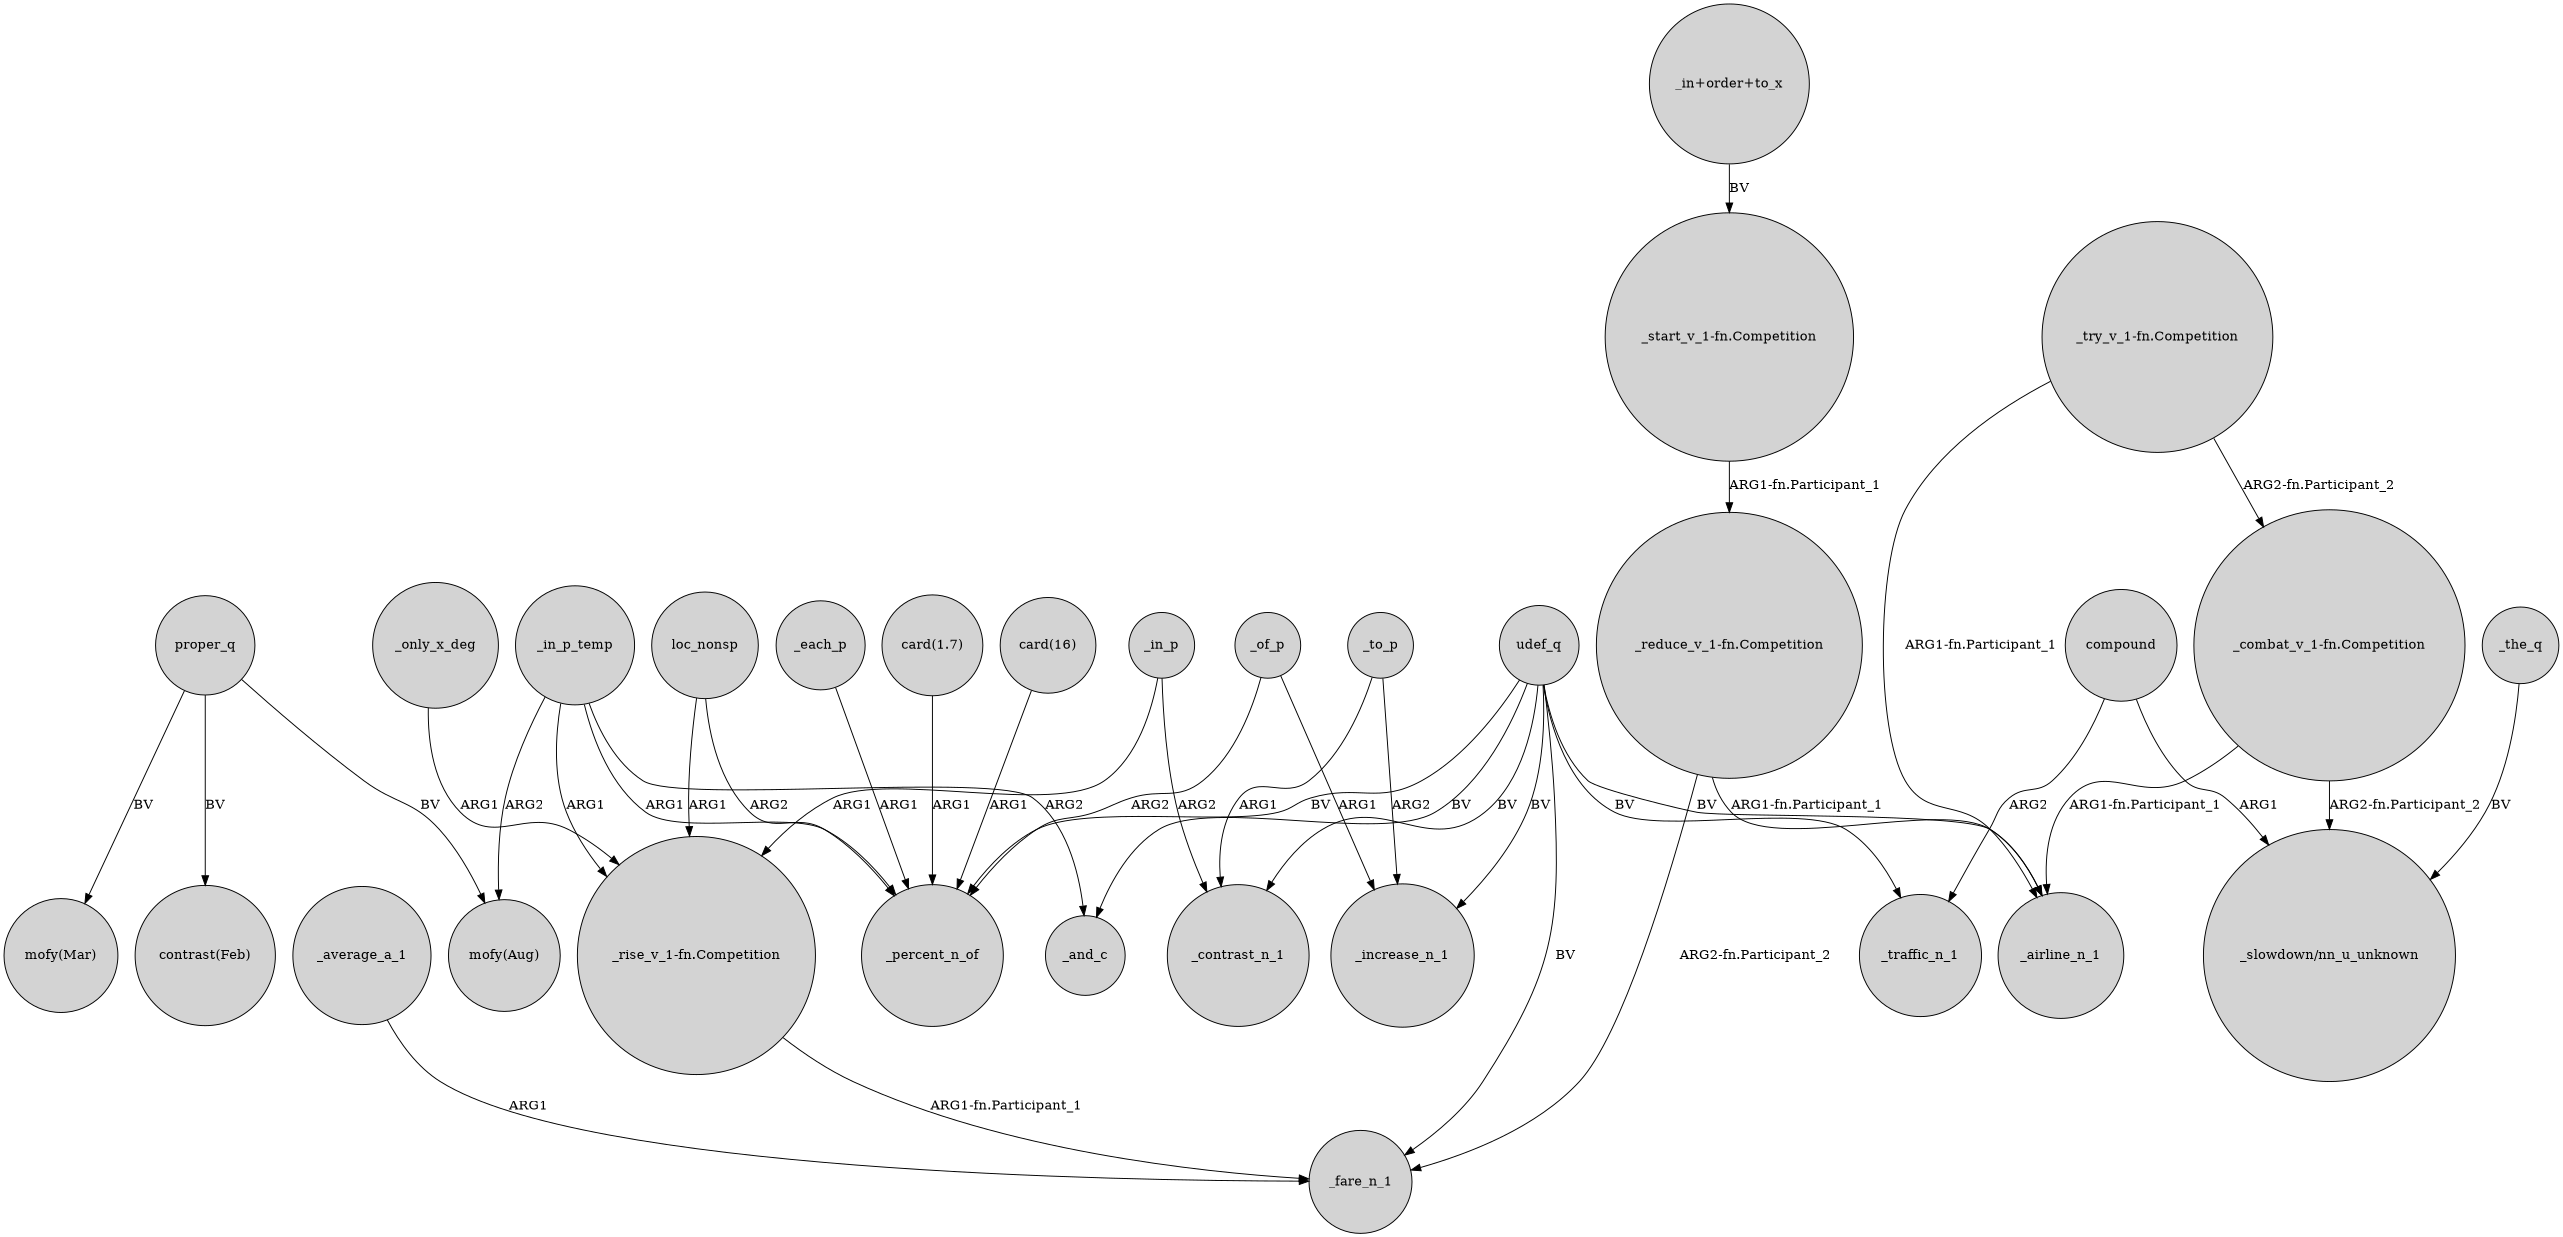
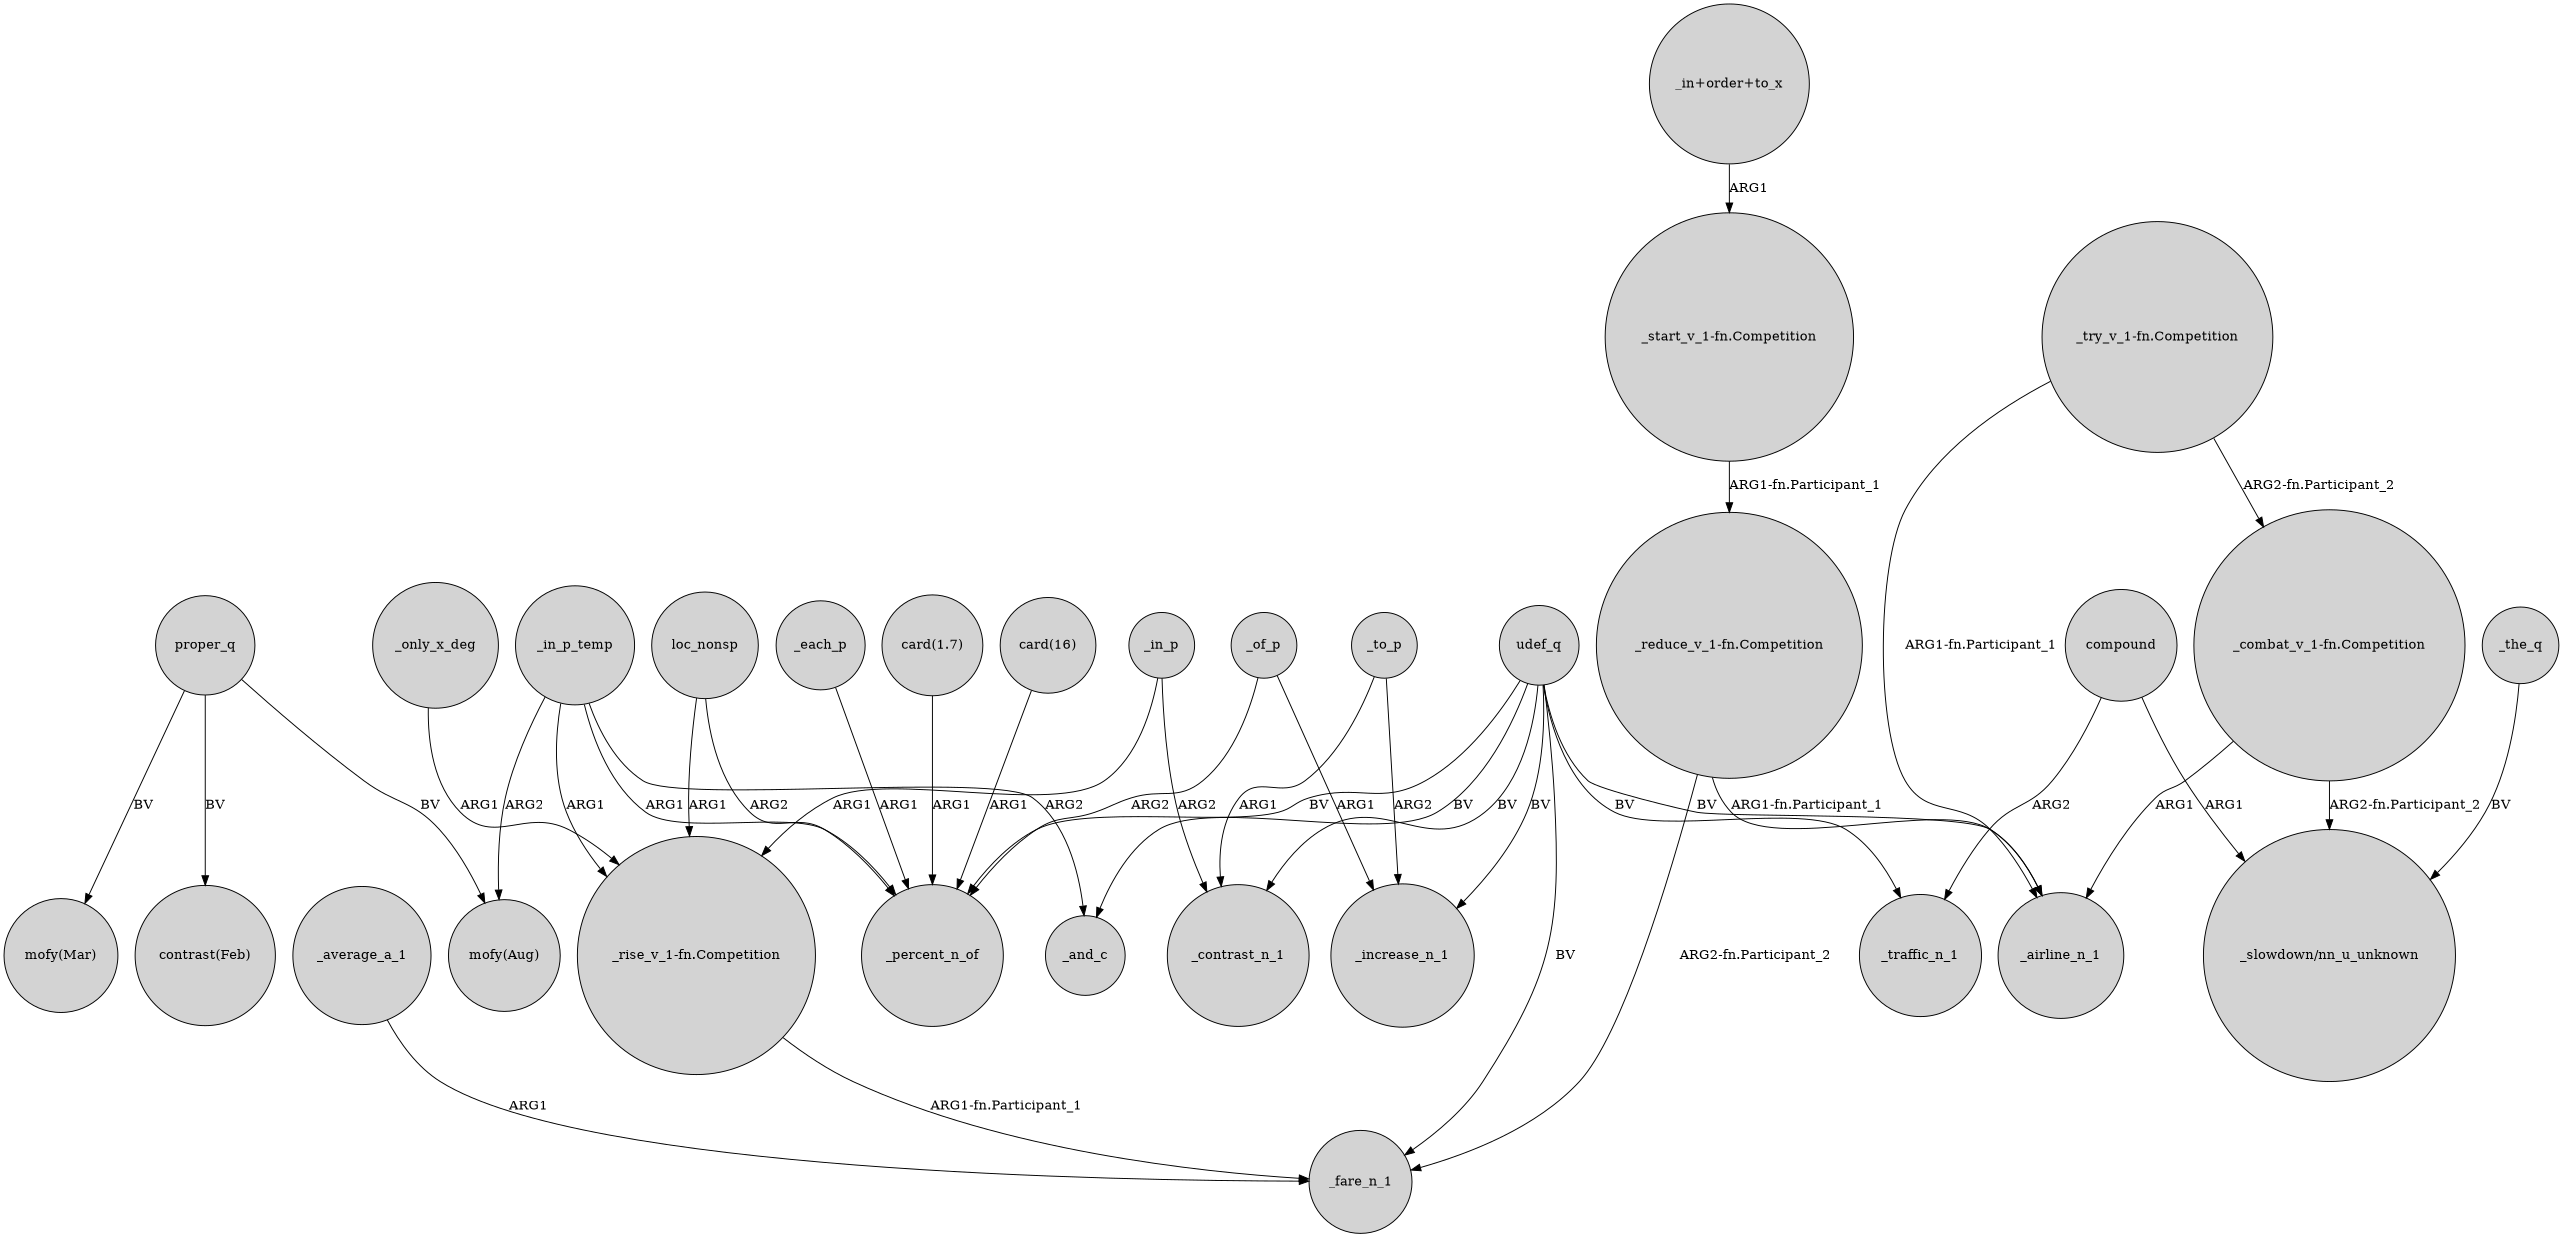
(1739, 188) -> (1749, 188)
(2146, 805) -> (2175, 805)
